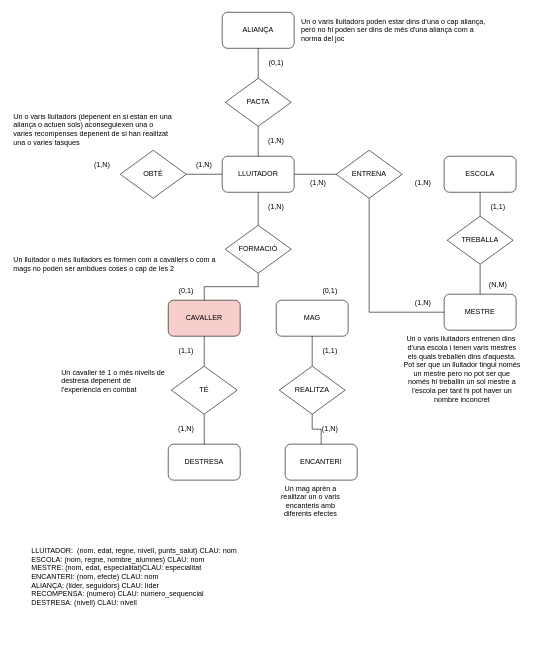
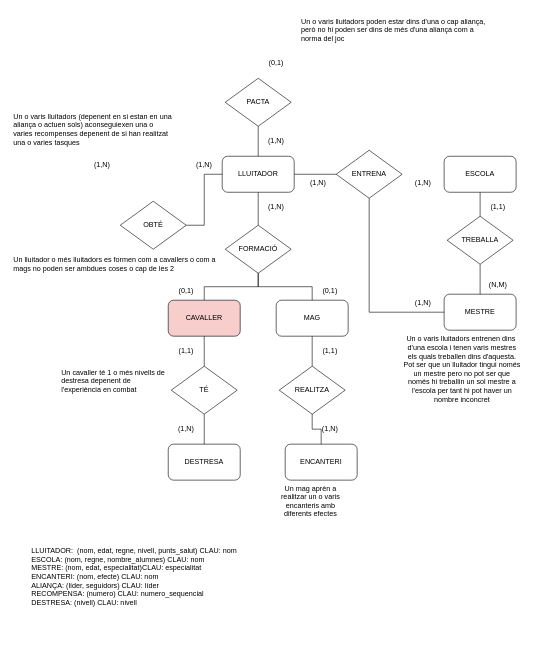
(258, 30) -> none
(258, 63) -> none
(153, 174) -> (153, 225)
none -> (292, 287)
